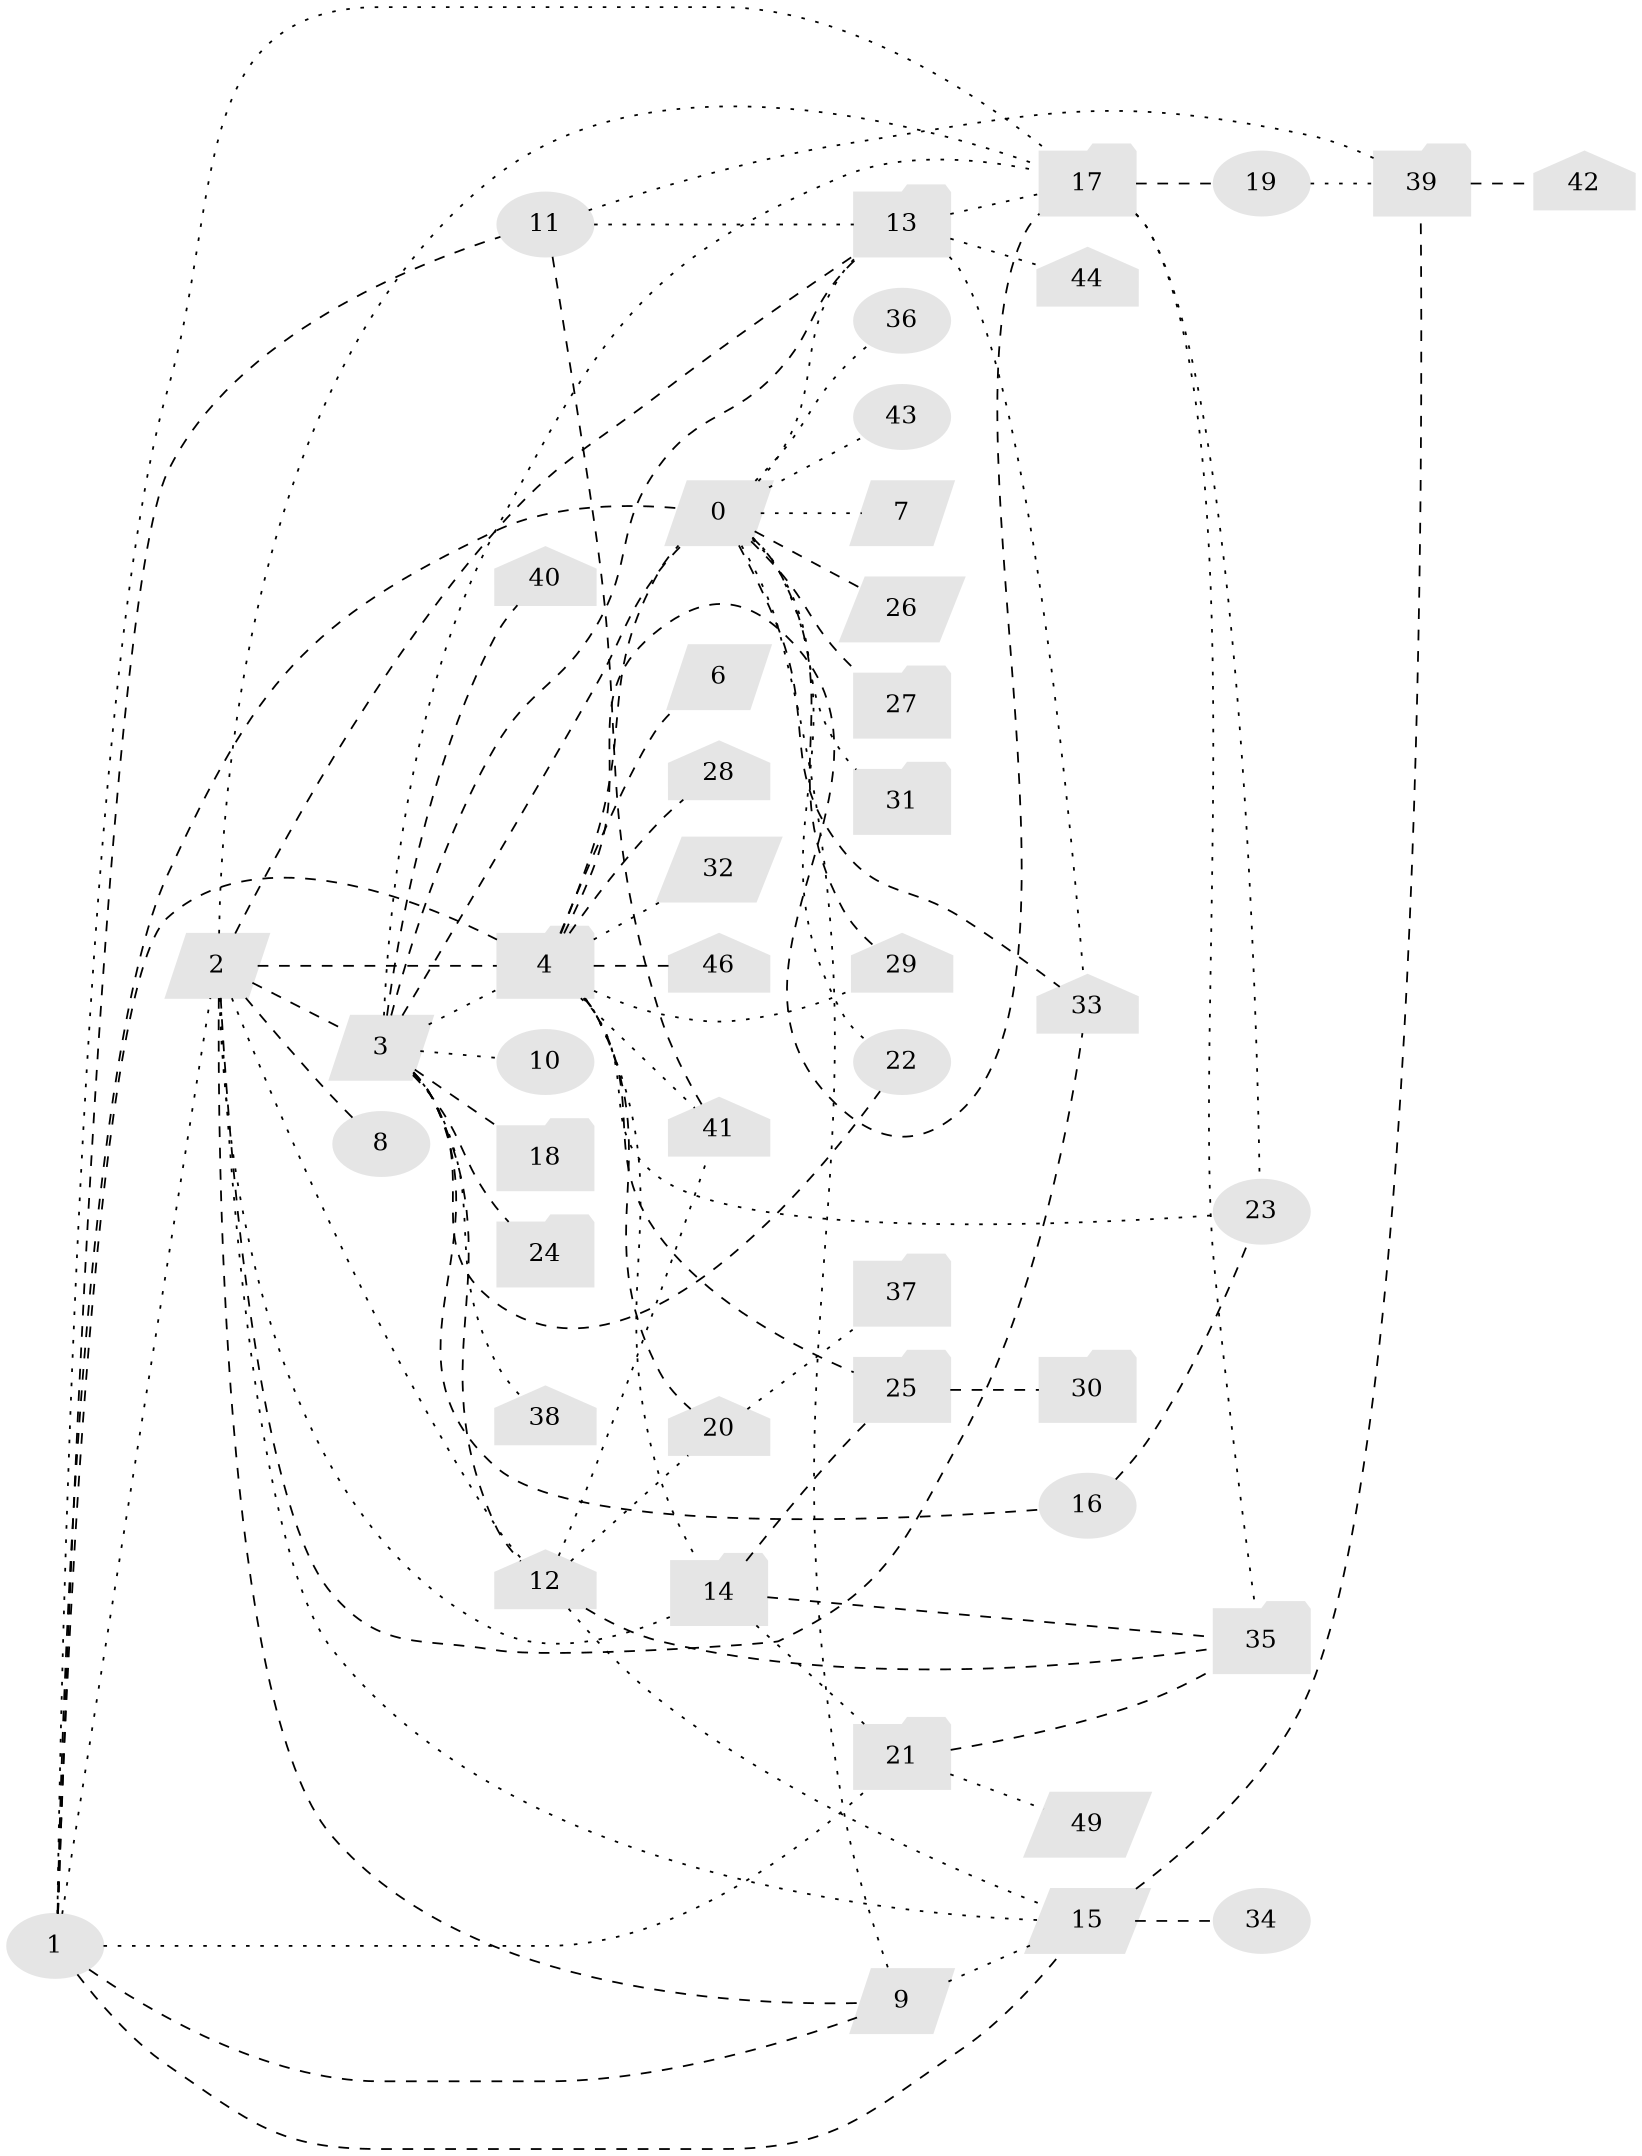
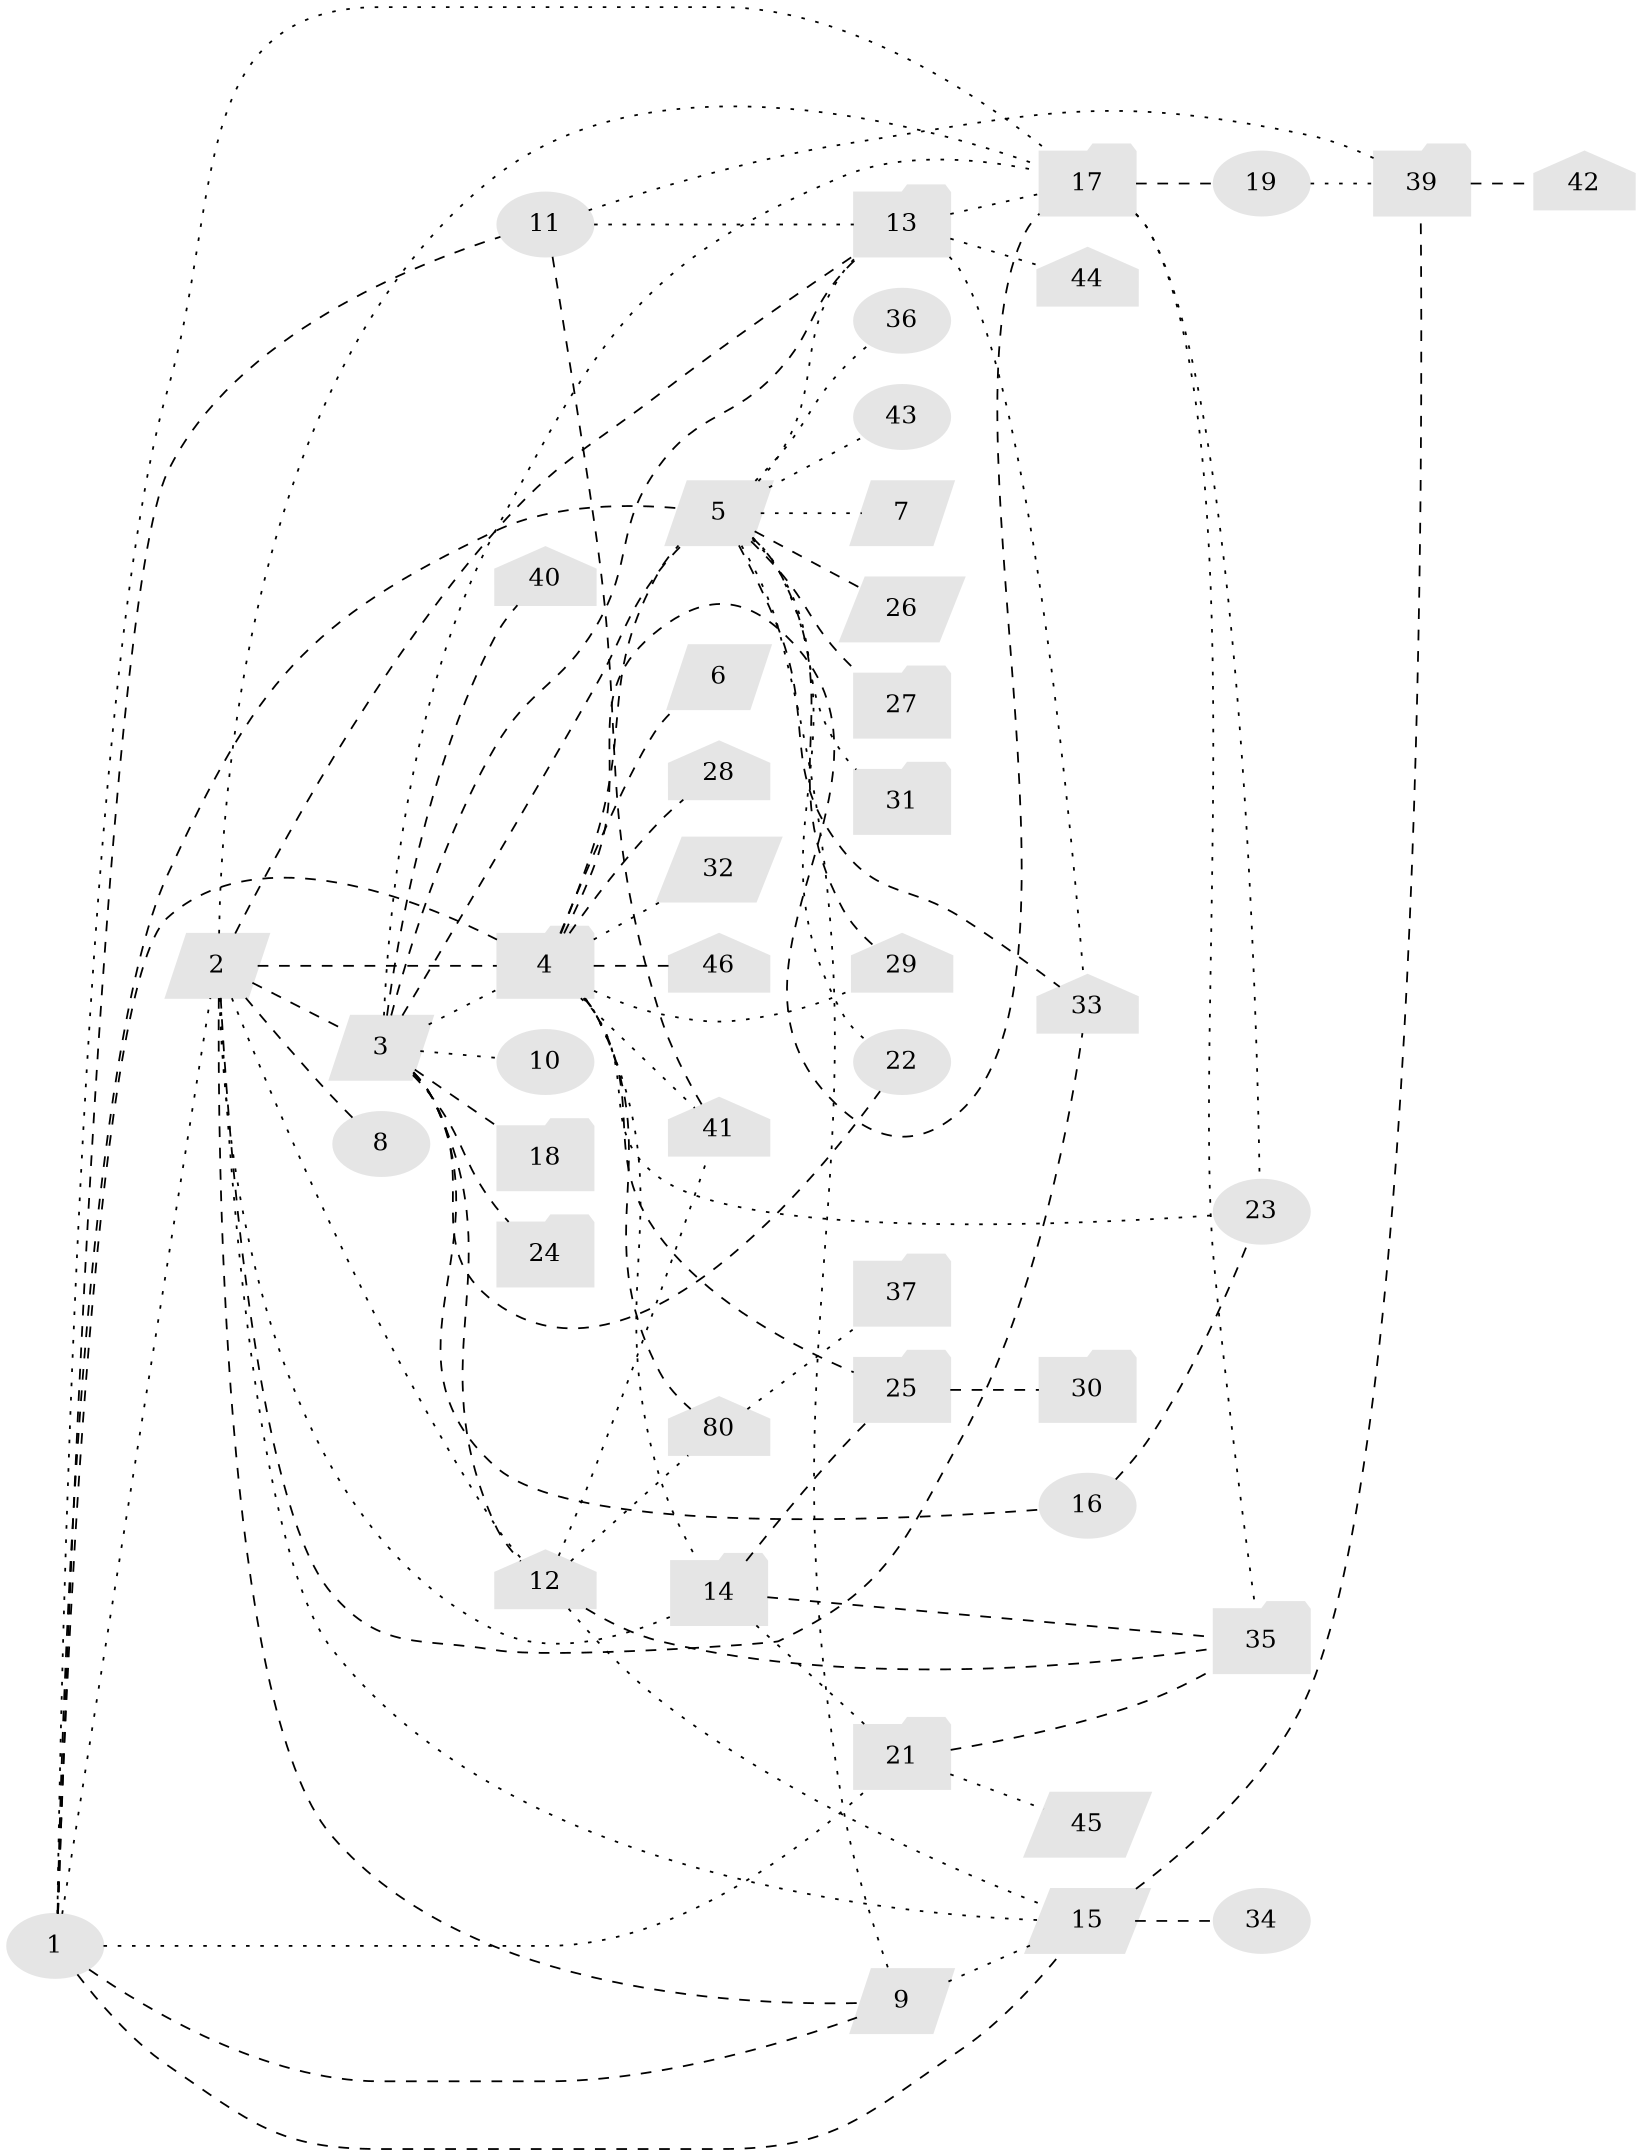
(719, 513) -> (719, 513)
(545, 1418) -> none
(719, 1429) -> (719, 1429)
(1088, 1825) -> (1088, 1825)
